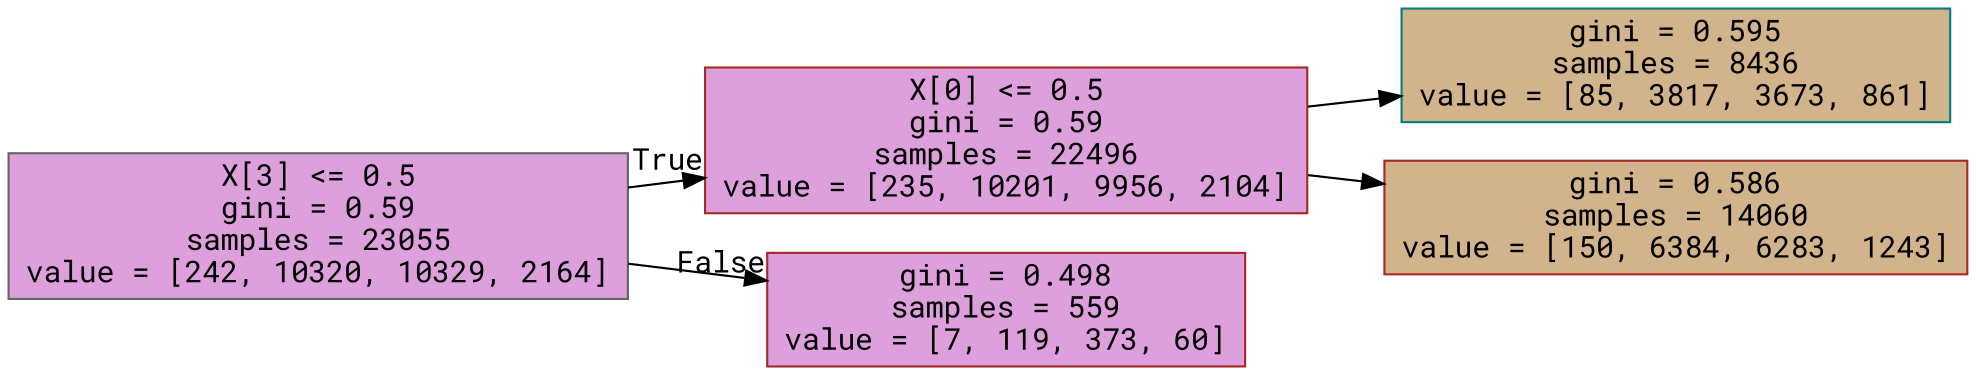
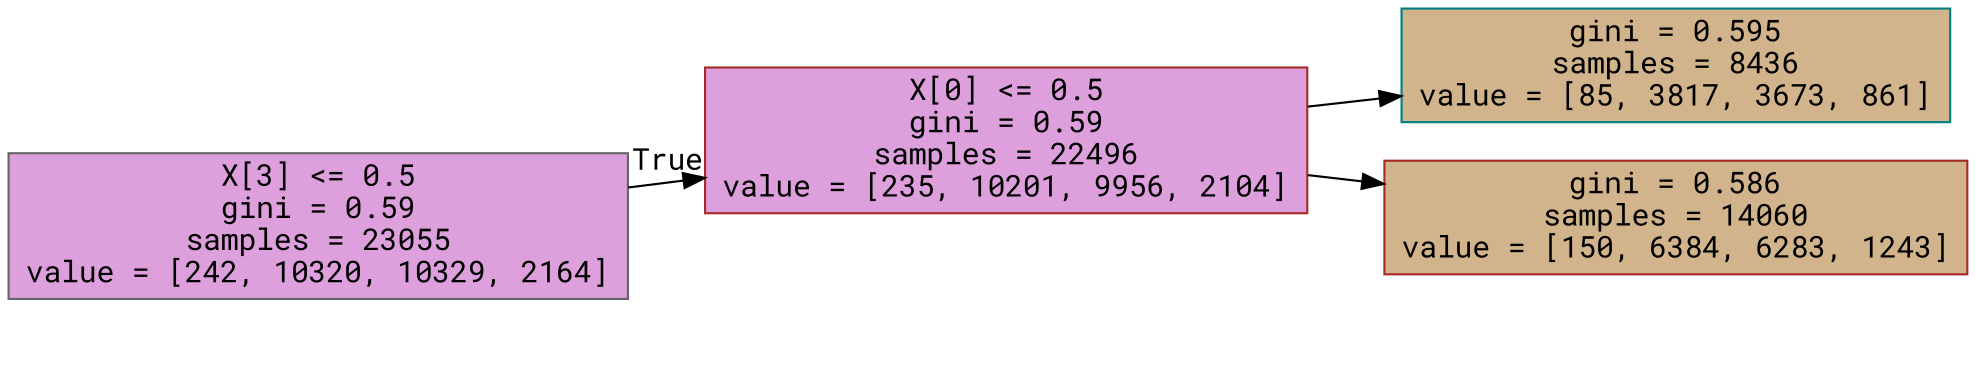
(1006, 310) -> none
